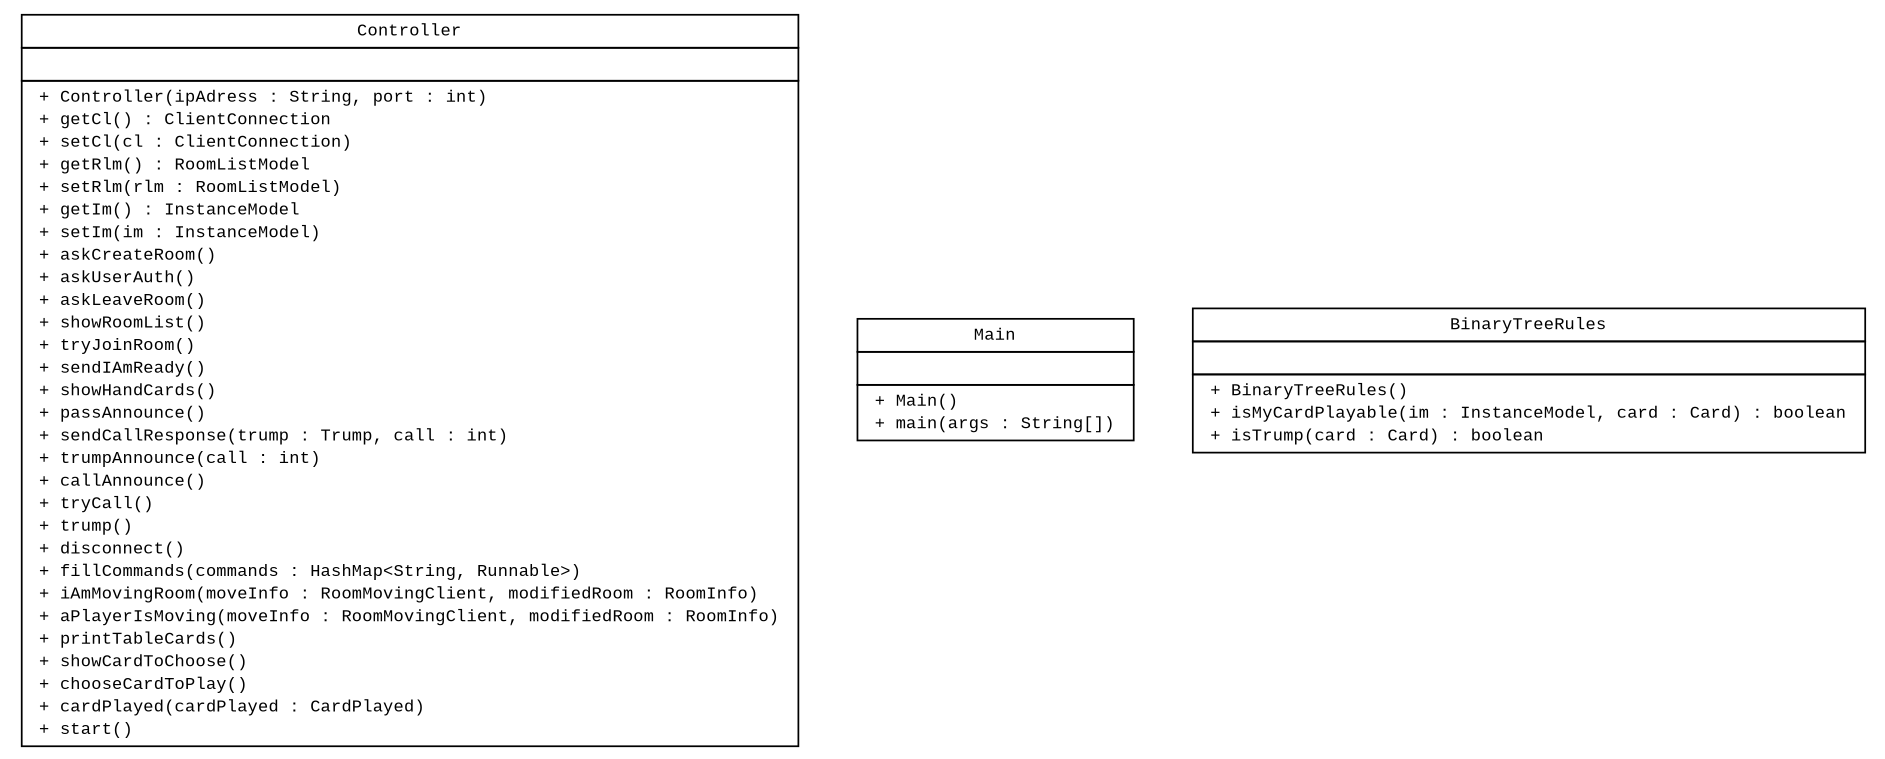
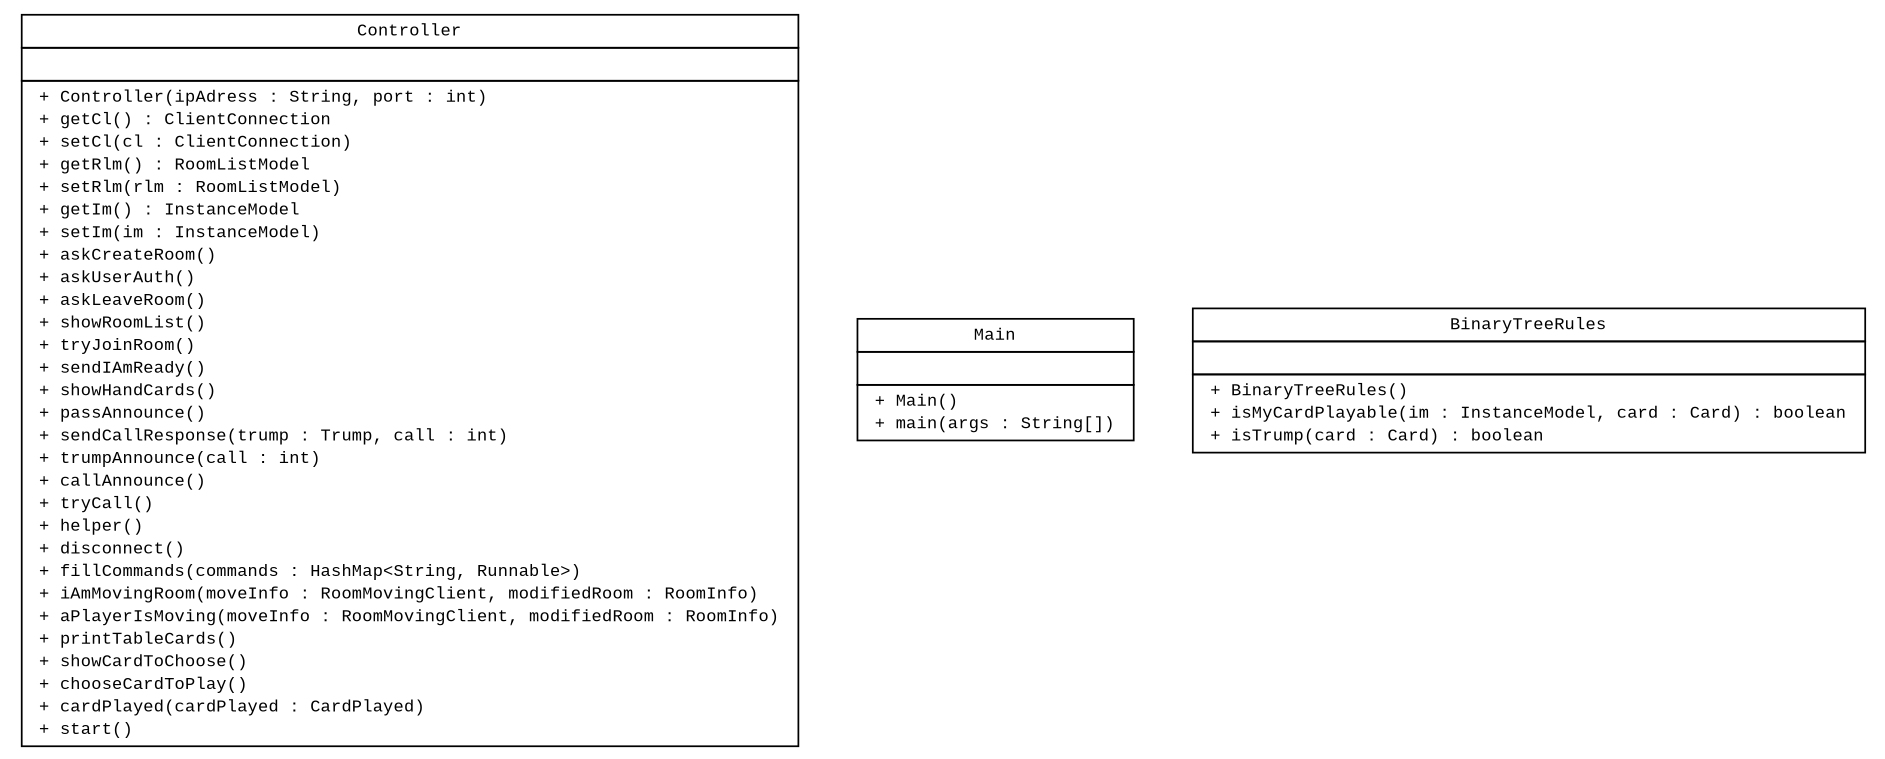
(87, 526) -> (92, 526)
